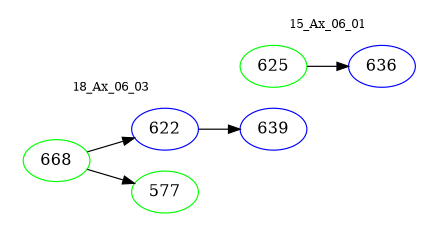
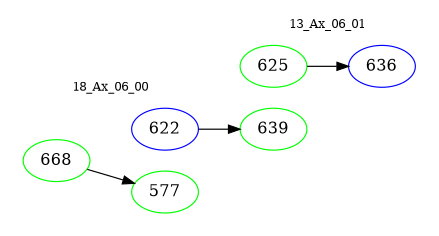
(328, 25) -> (328, 25)
(111, 88) -> (111, 88)
(274, 129) -> (274, 129)
(105, 147) -> none
